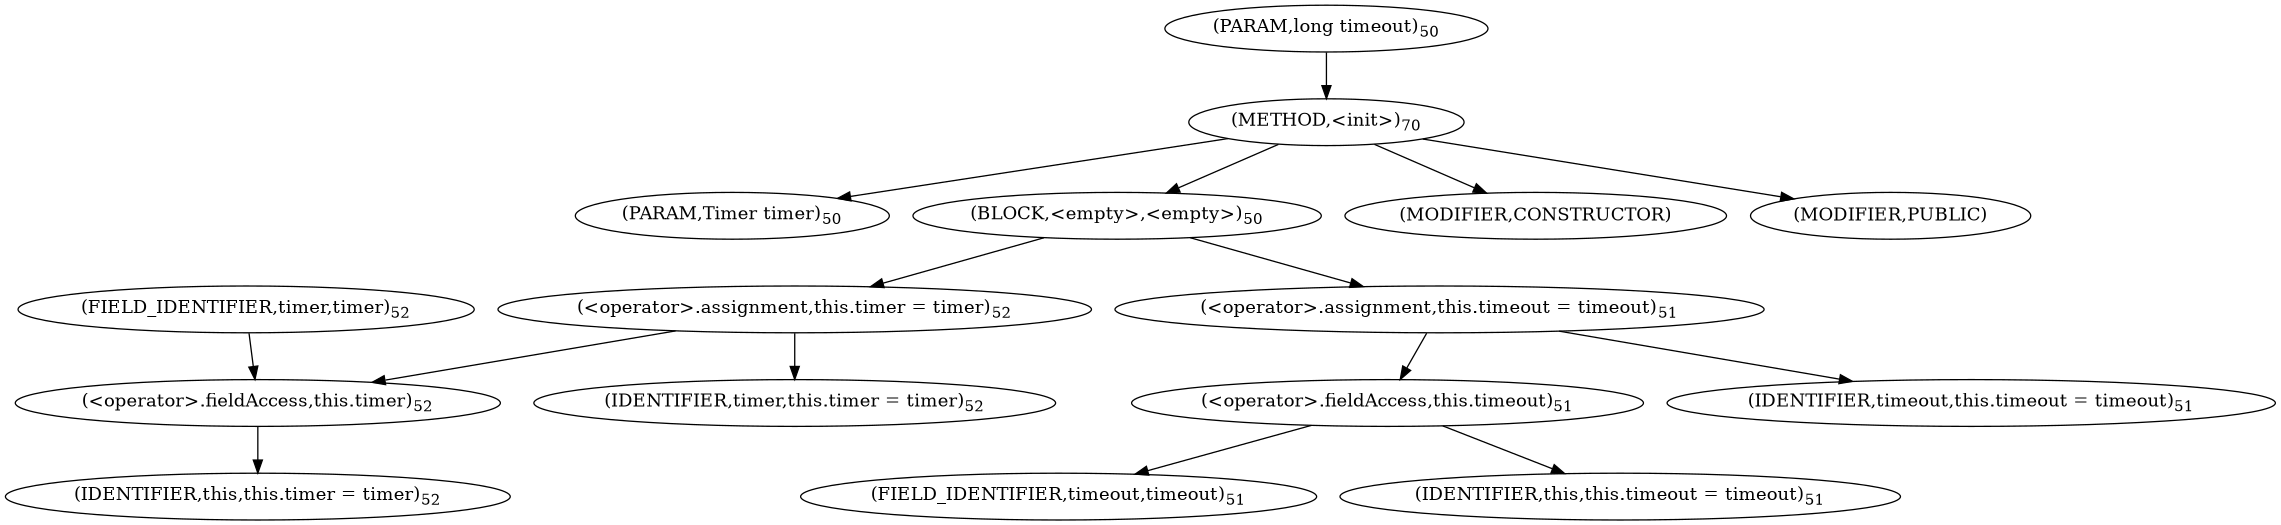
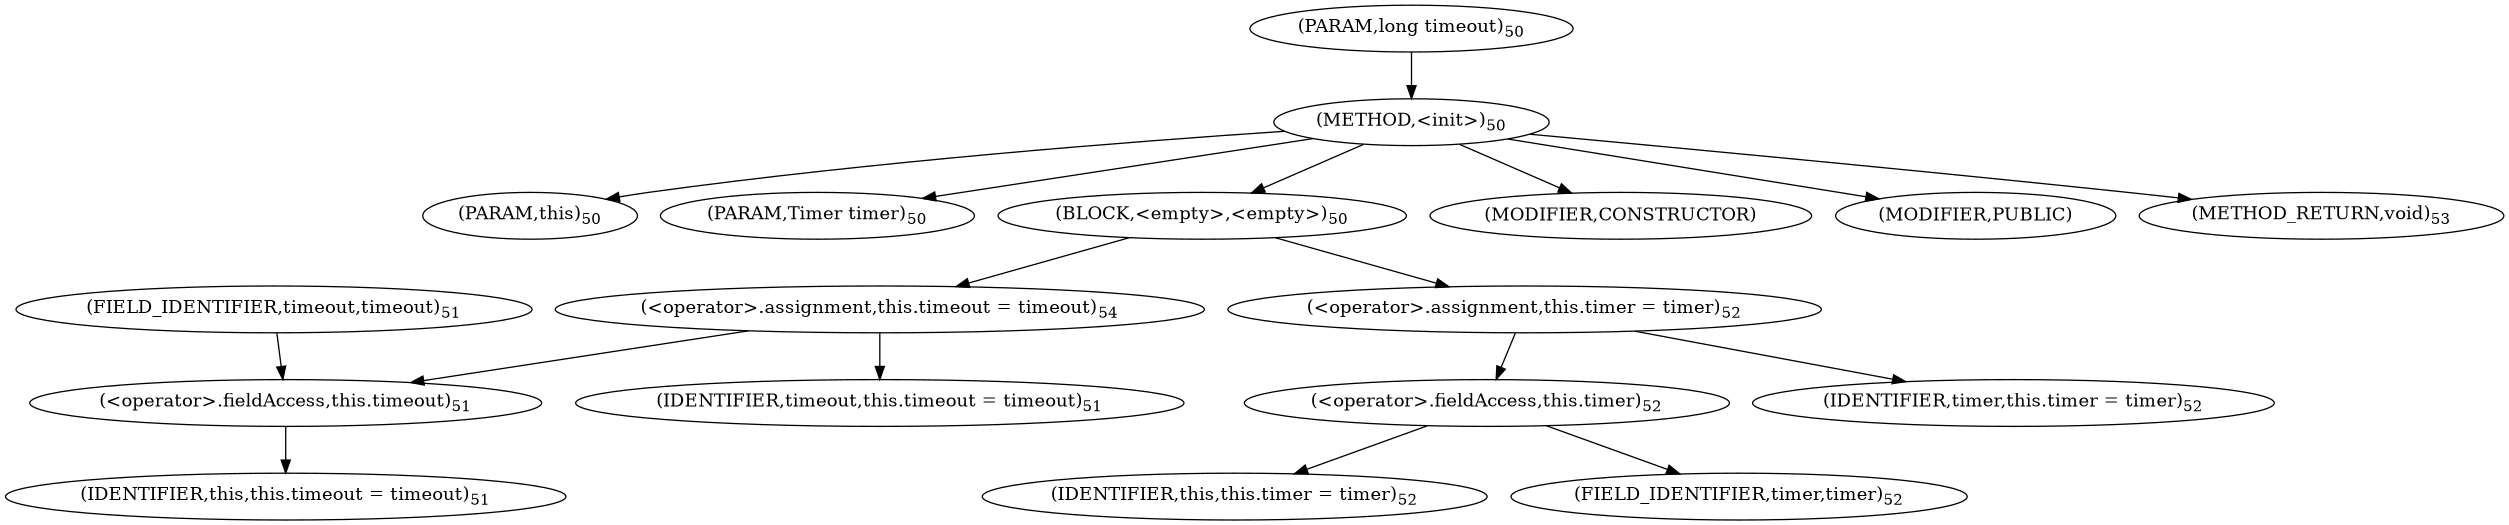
(1412, 120) -> (1497, 120)
none -> (530, 216)
none -> (2322, 216)
(1668, 307) -> (1109, 307)
(251, 350) -> (1607, 448)
(1230, 448) -> (279, 350)
